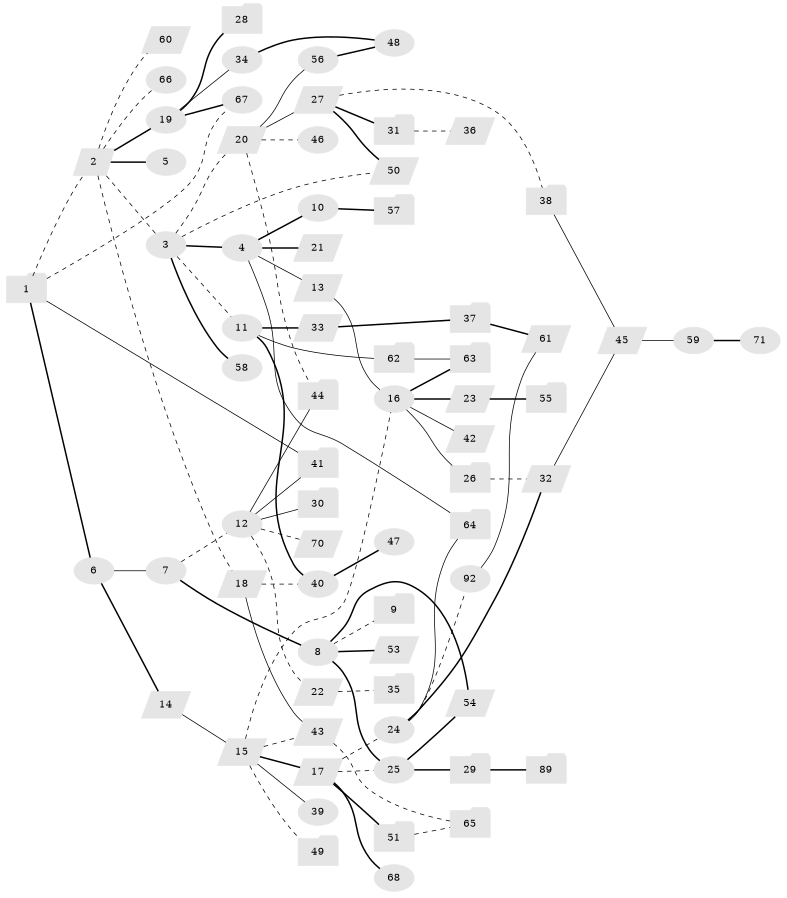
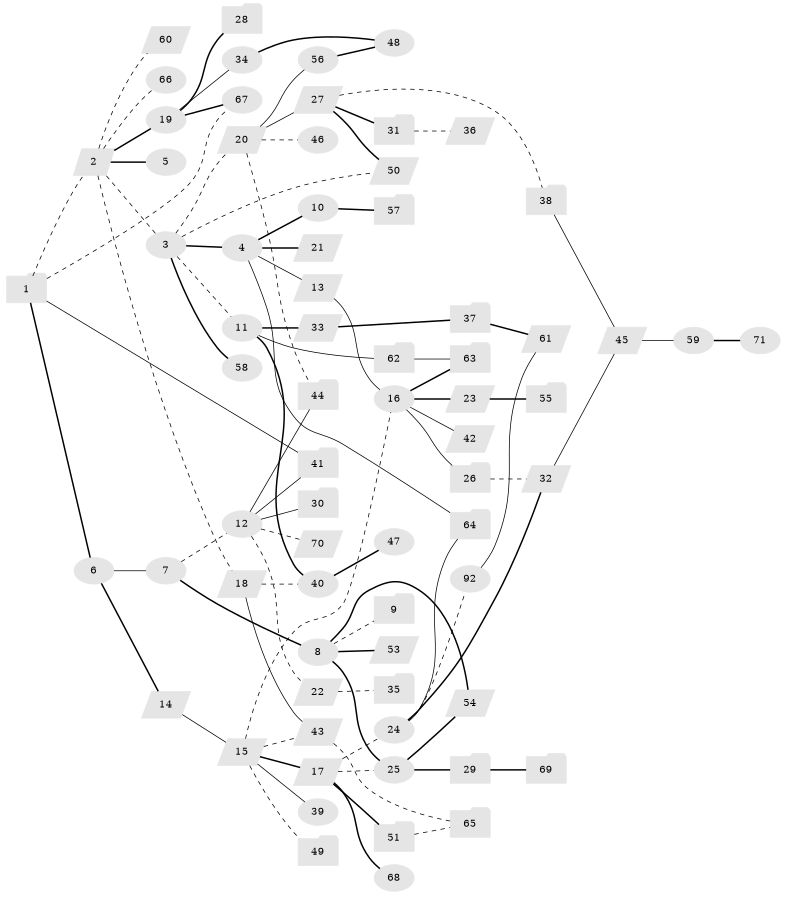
(546, 770) -> (546, 770)
